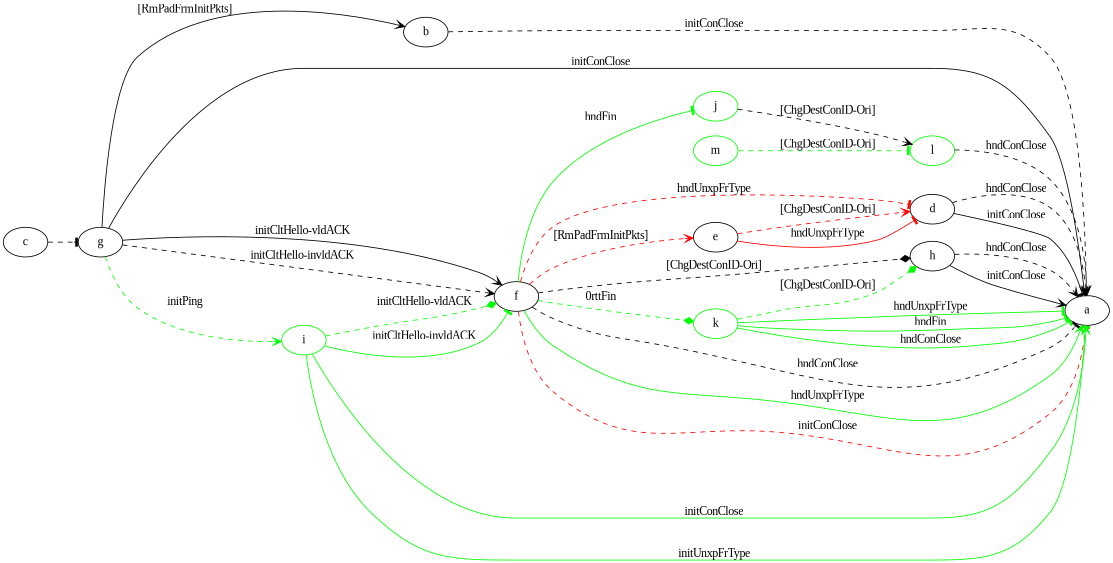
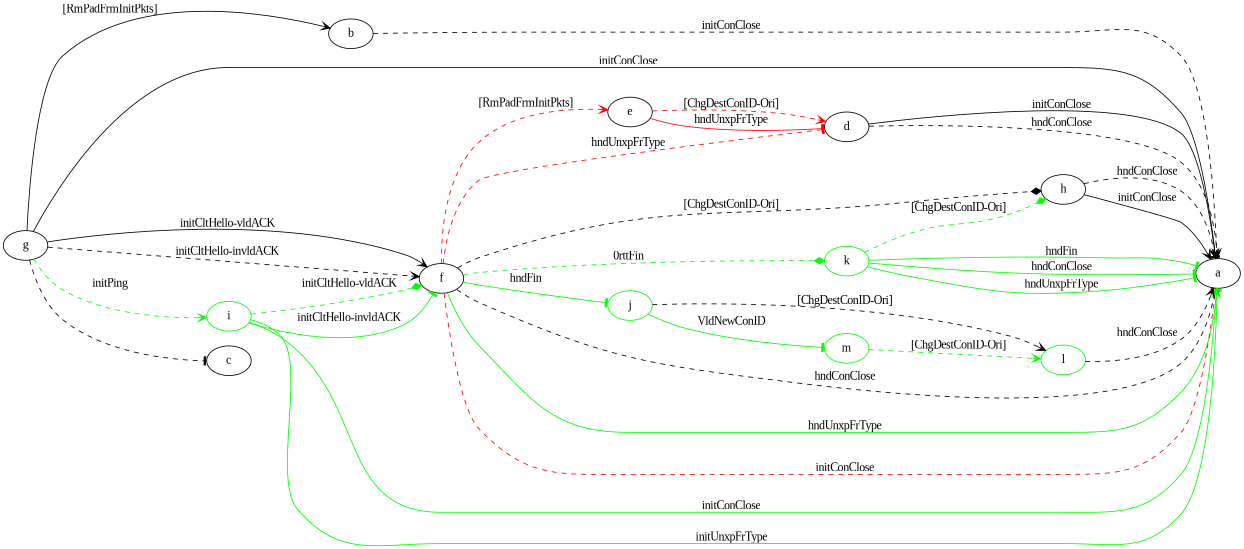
(822, 151) -> (951, 354)
(61, 242) -> (96, 340)
none -> (733, 338)
